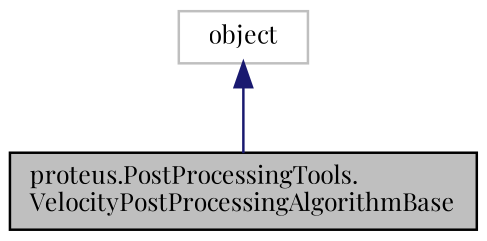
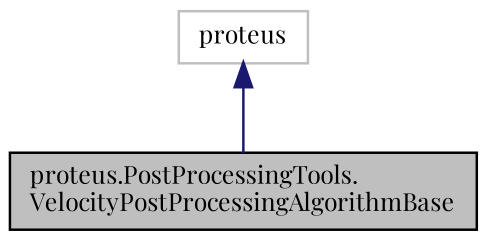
(243, 37) -> (243, 37)
